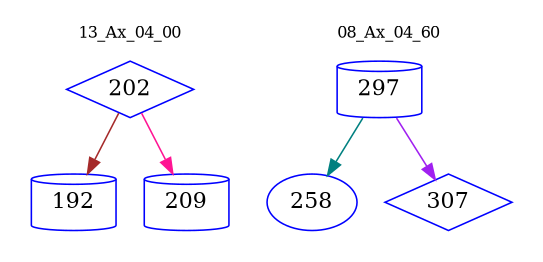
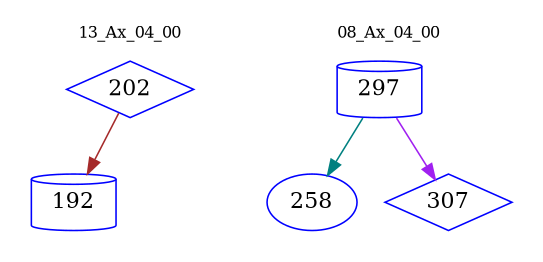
(389, 34) -> (389, 34)
(187, 202) -> none
